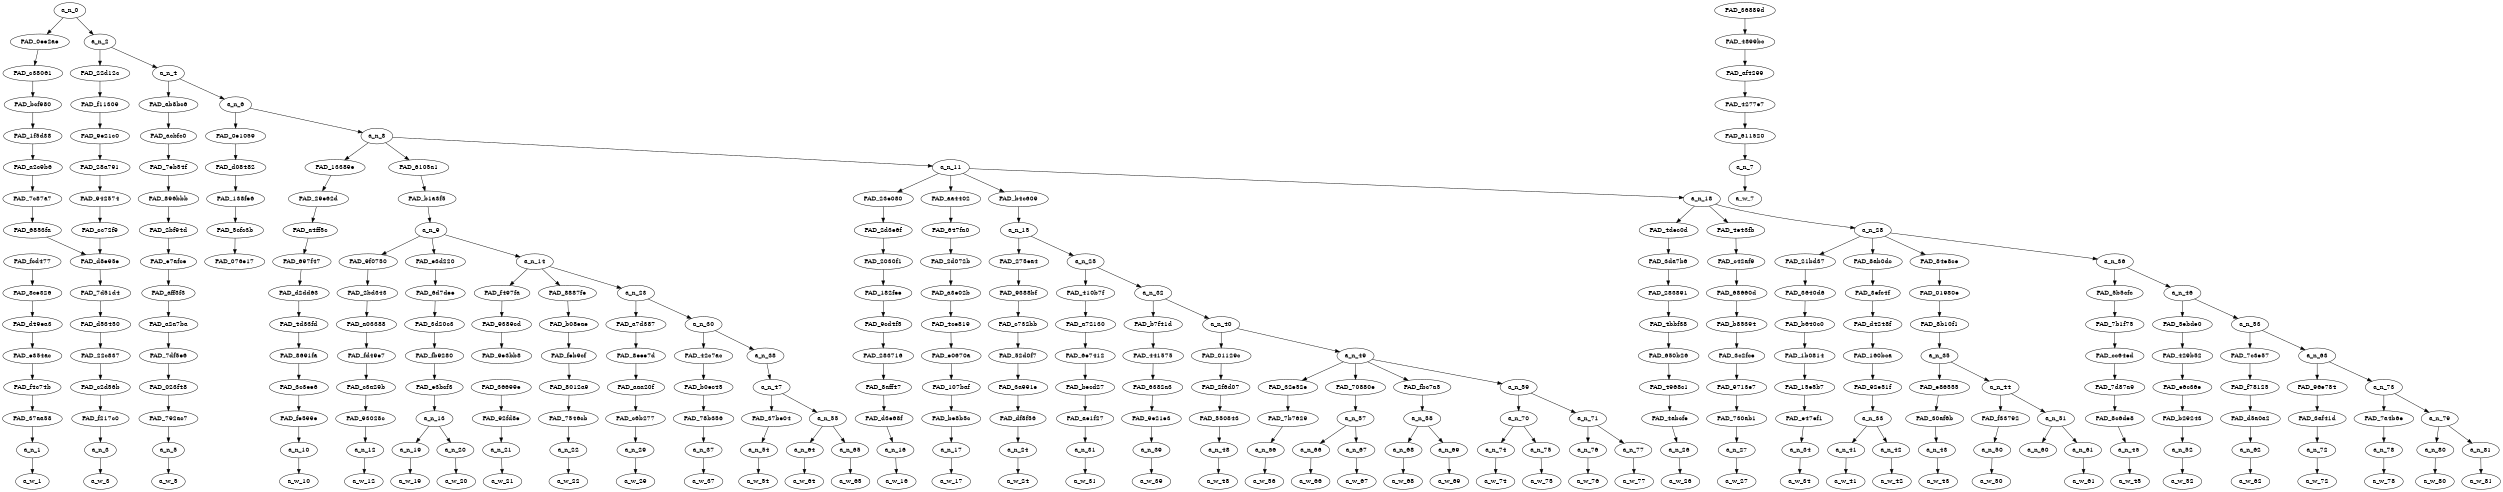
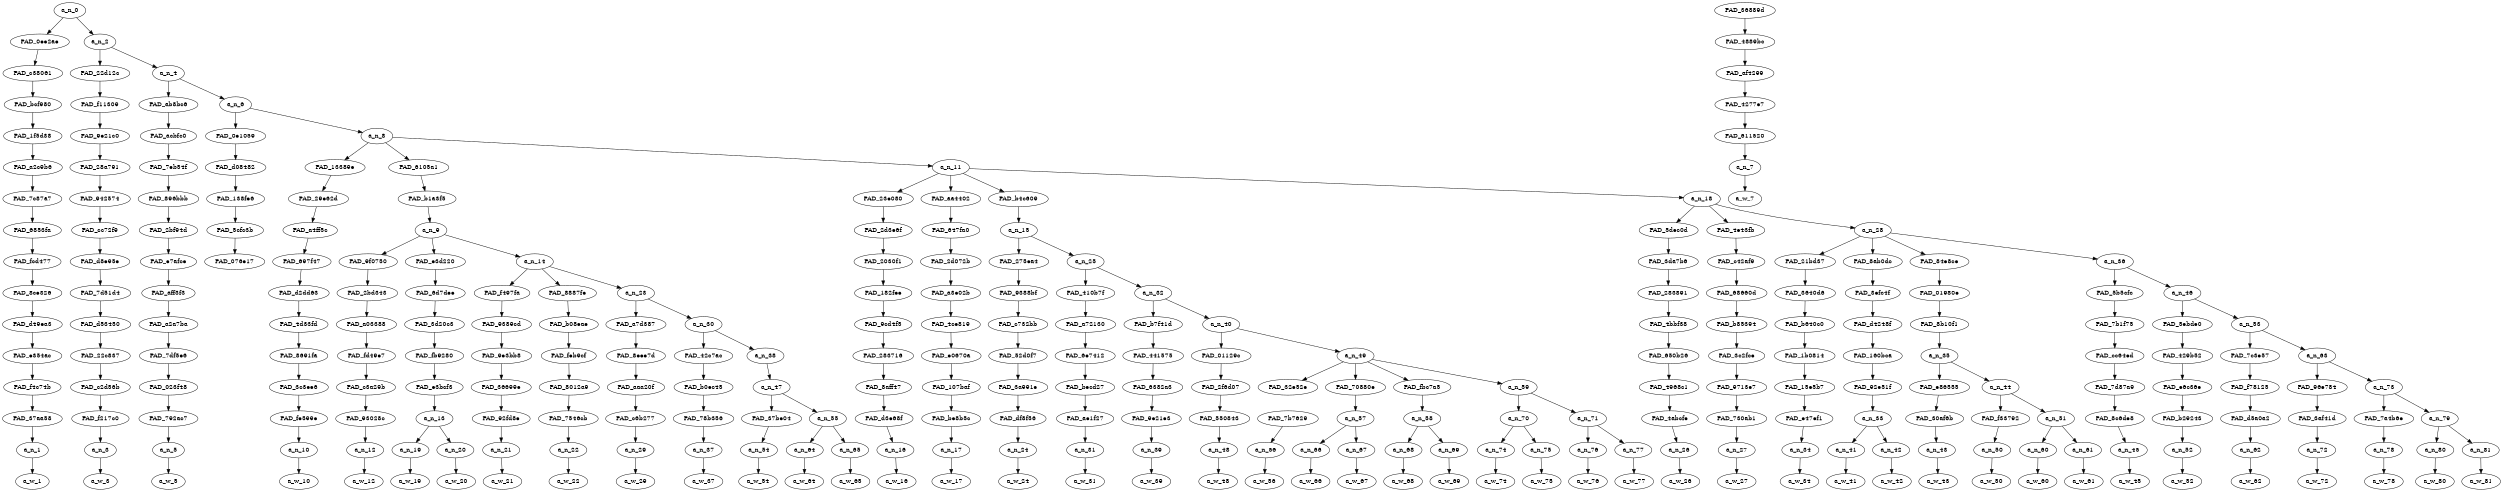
(1745, 42) -> (1745, 42)
(1669, 230) -> (1669, 230)
(64, 245) -> (32, 244)
none -> (501, 369)
(1288, 401) -> none
none -> (2038, 481)
